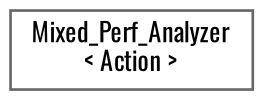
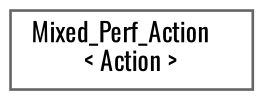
(132, 50) -> (132, 50)
